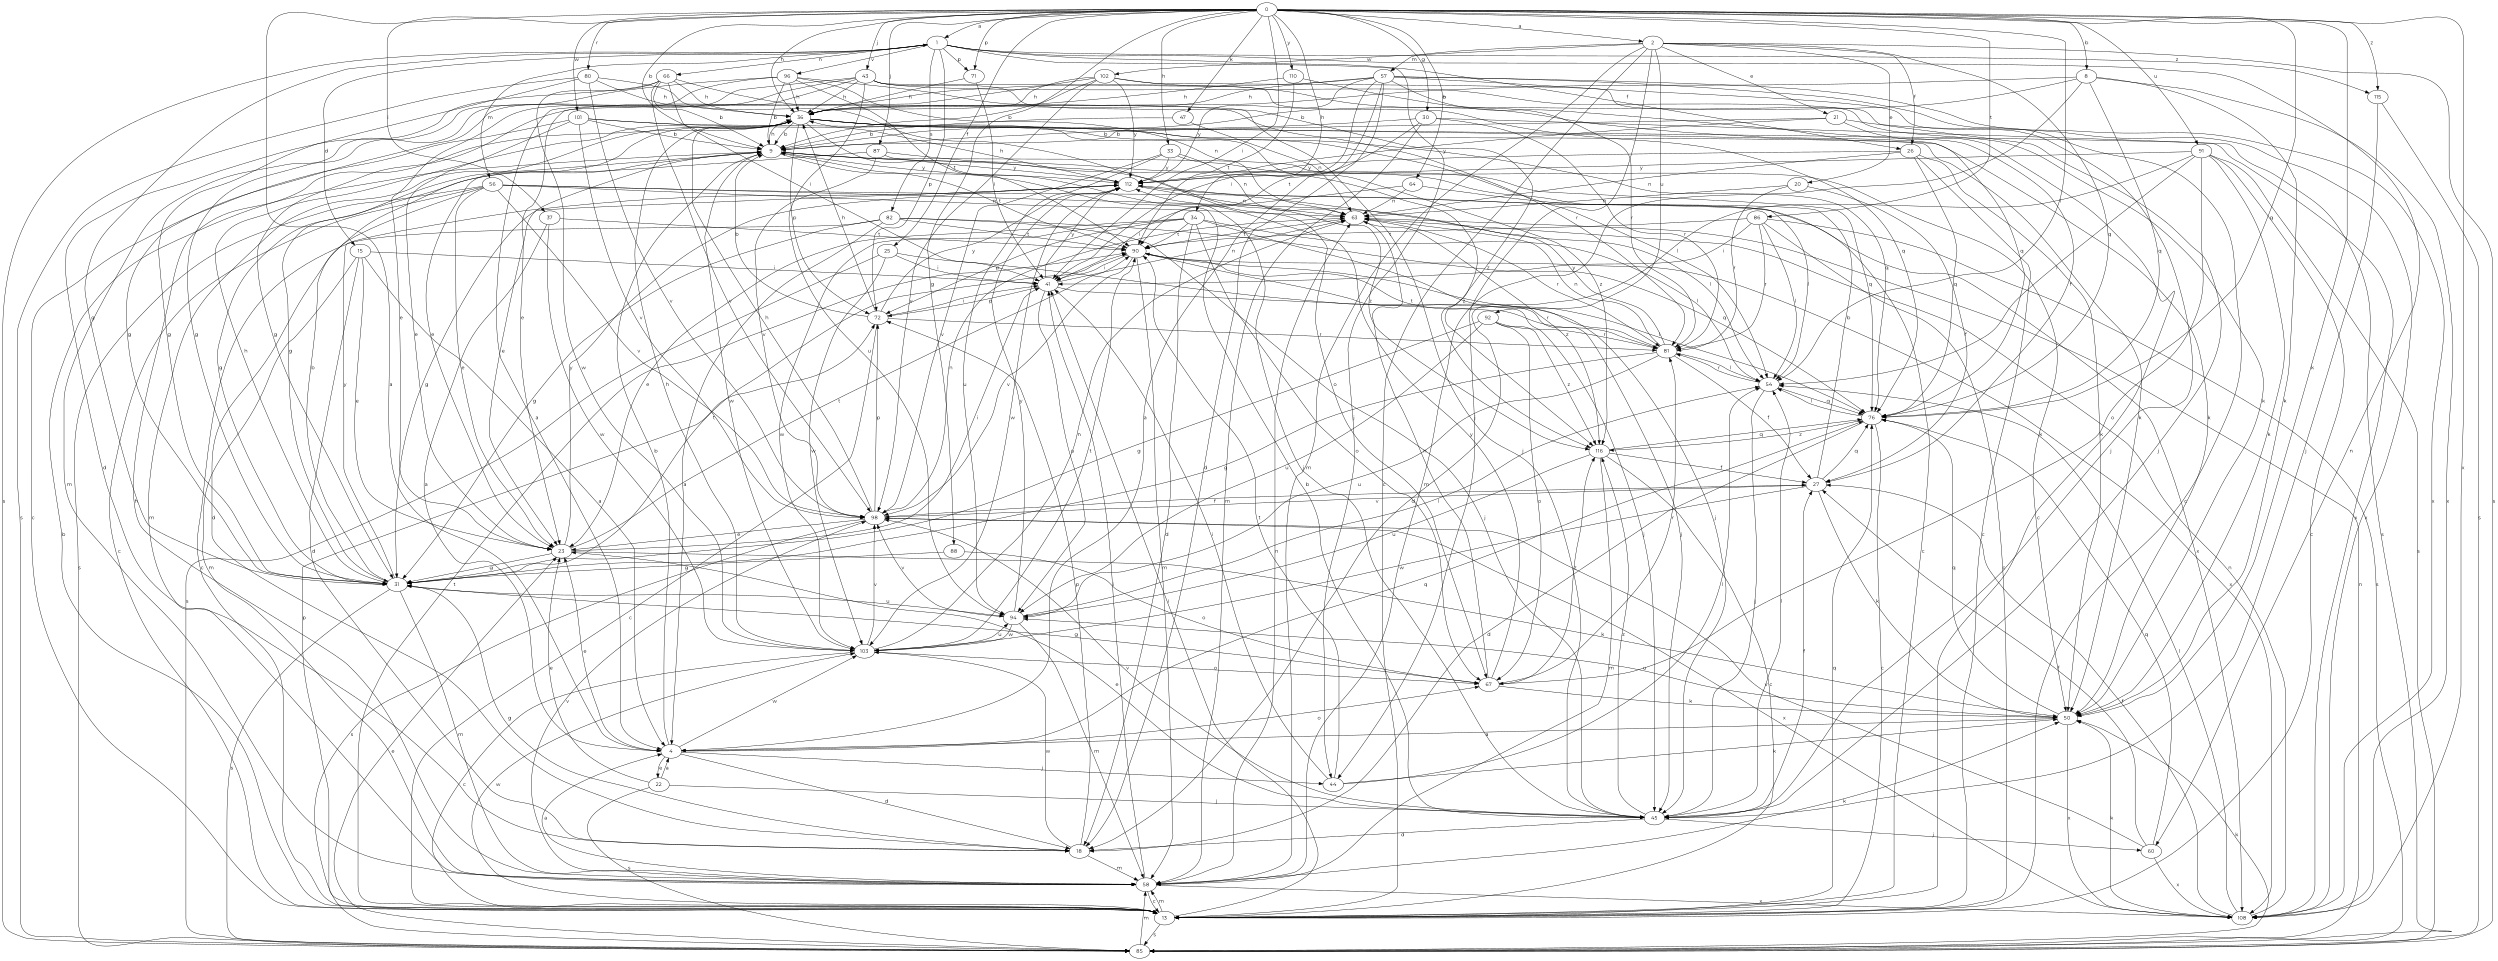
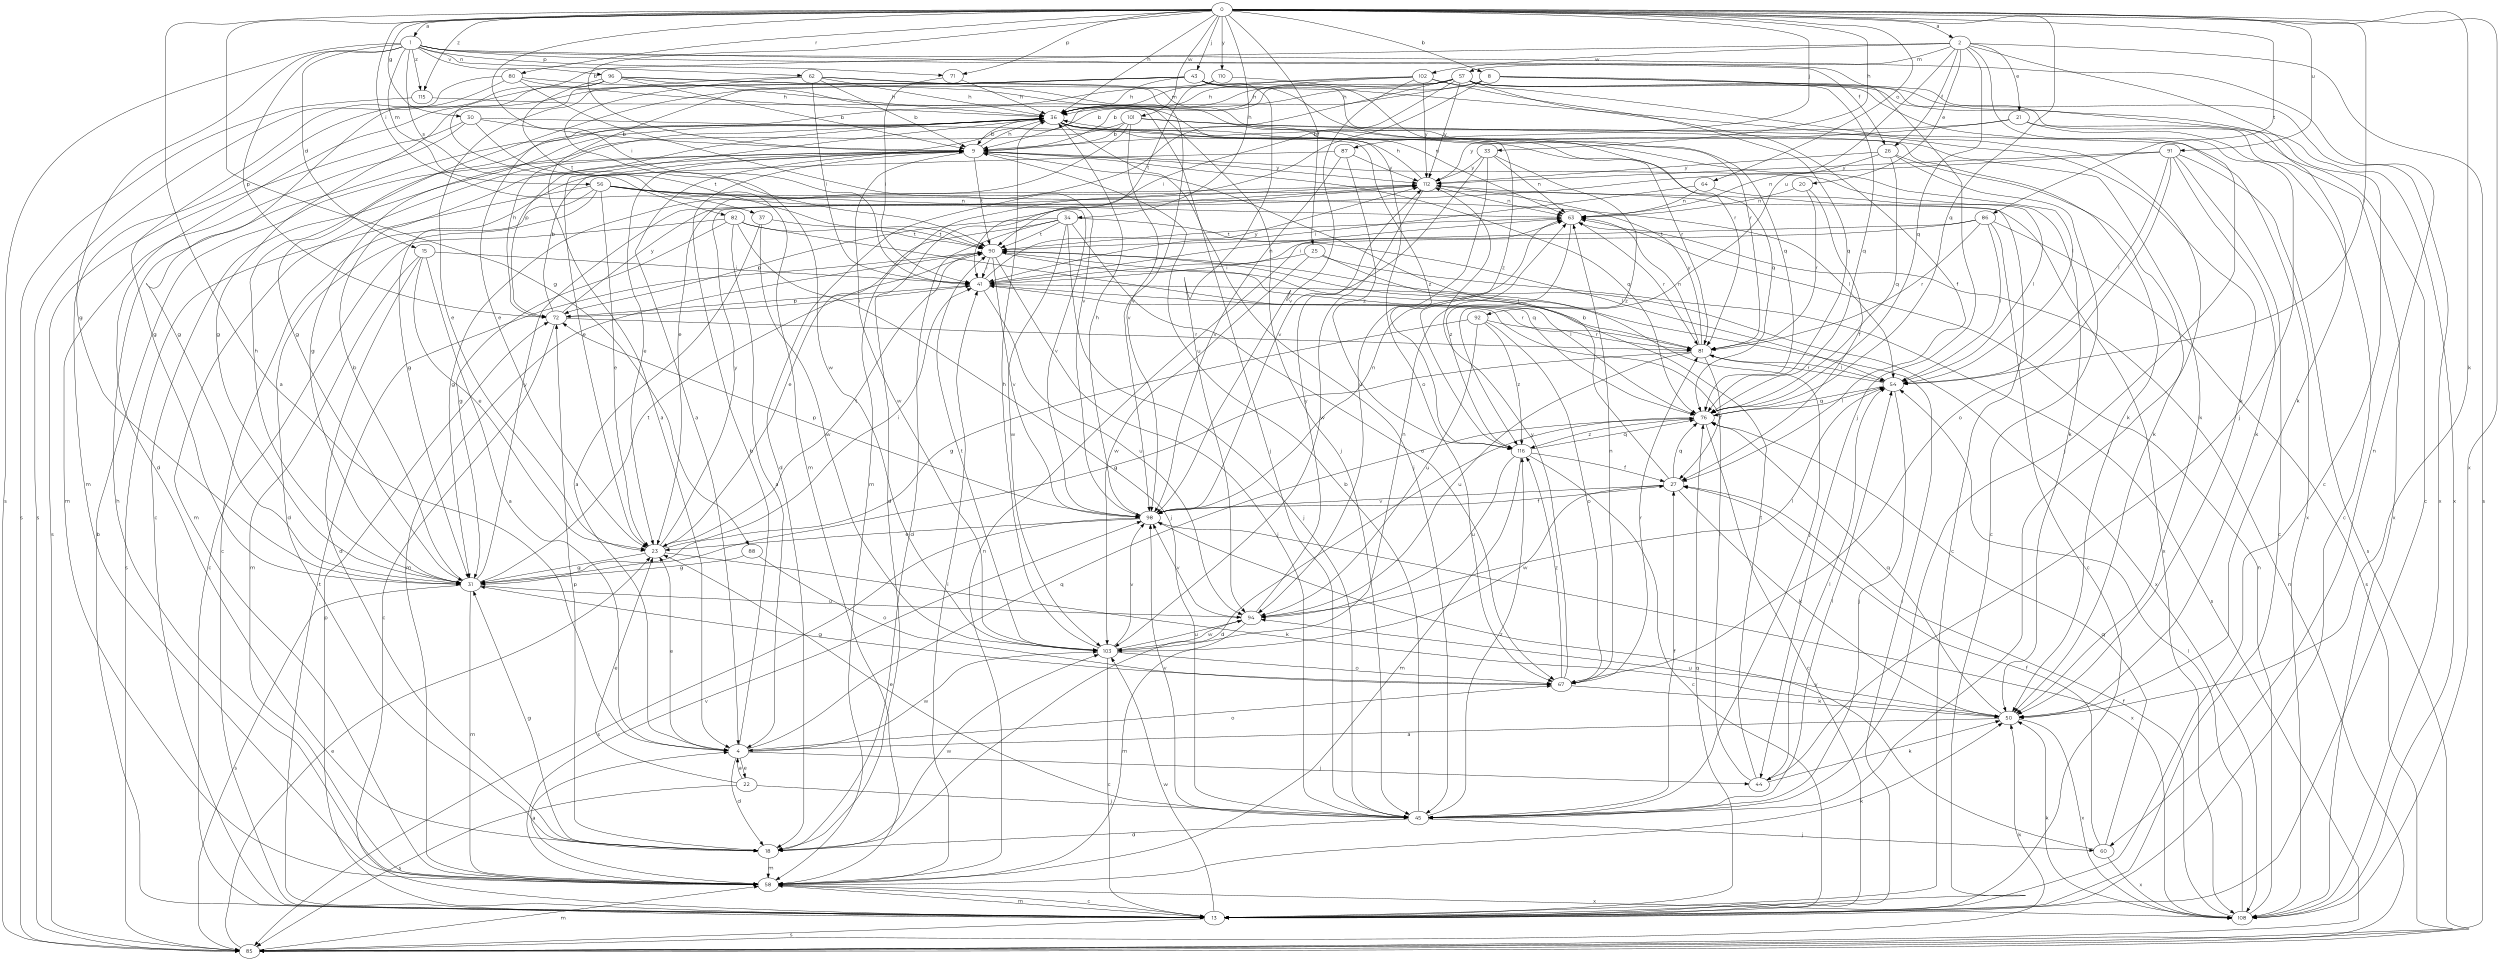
(667, 76) -> (812, 76)
(1186, 97) -> (1175, 97)
(1183, 118) -> none
(222, 124) -> (78, 308)
